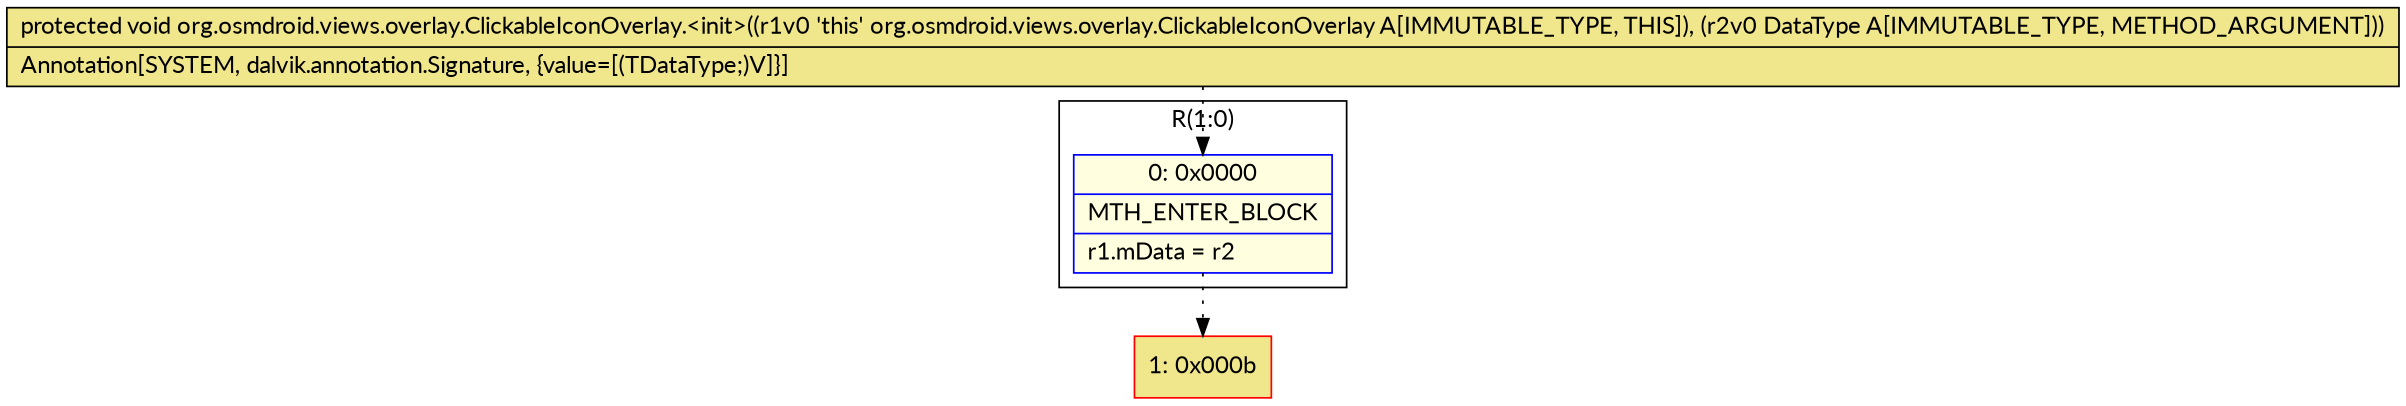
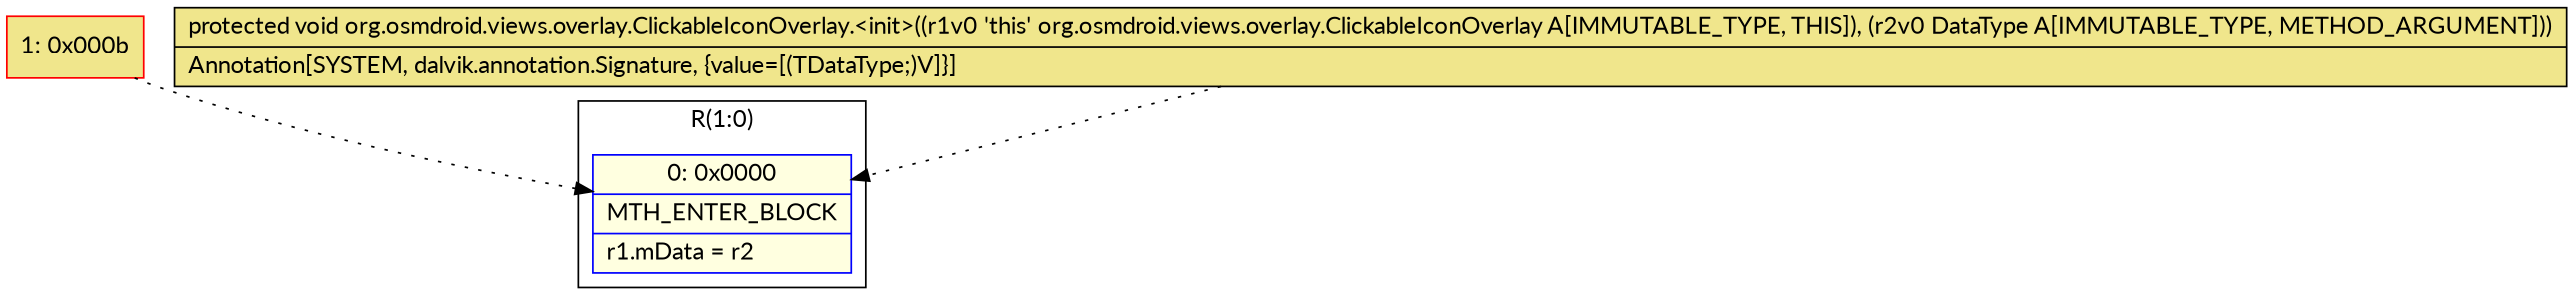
(1203, 298) -> (353, 142)
